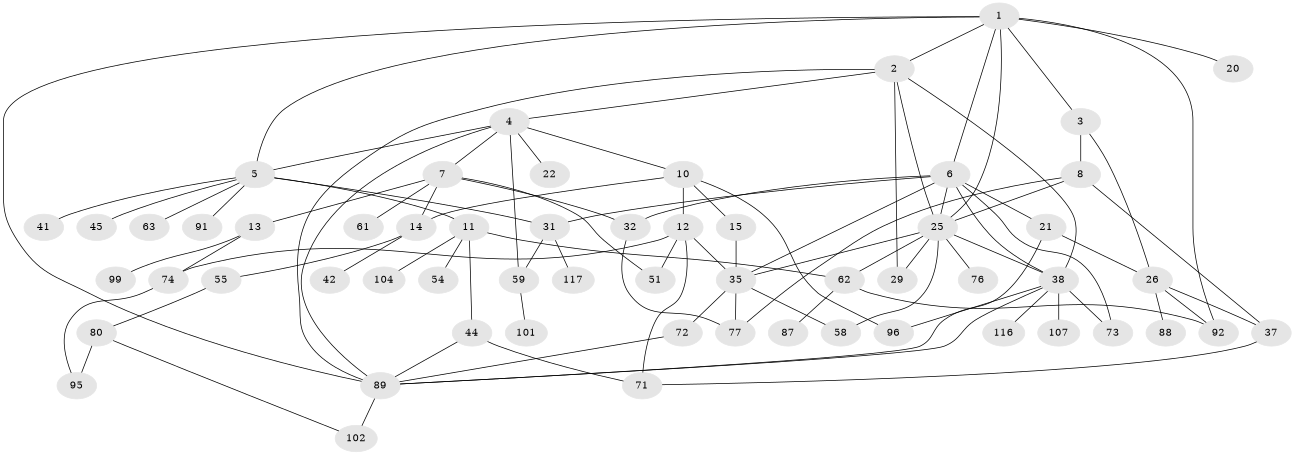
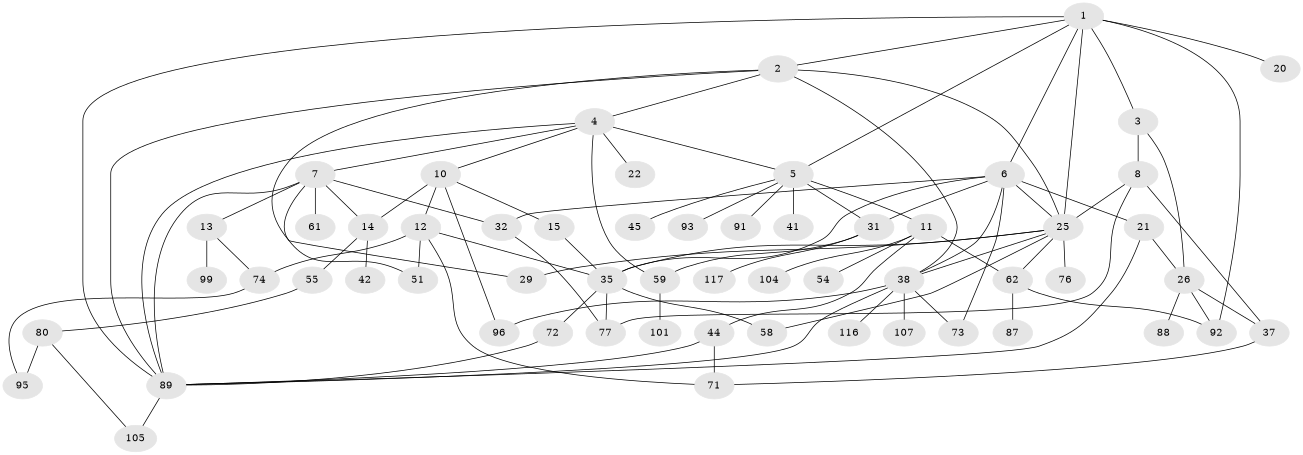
(149, 227) -> (688, 227)
none -> (170, 230)
(356, 439) -> (136, 439)
